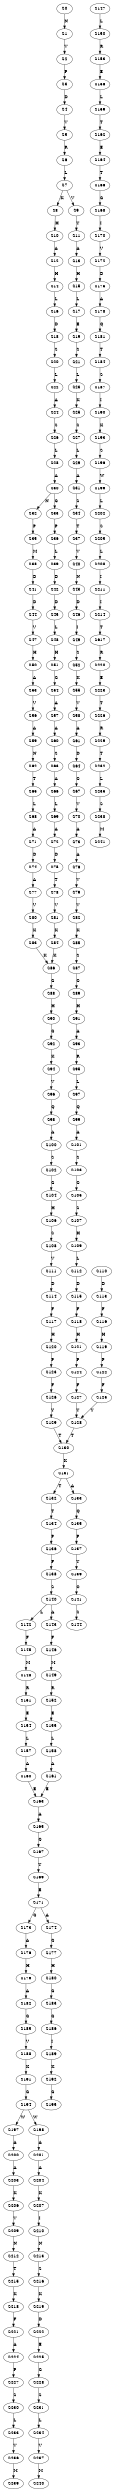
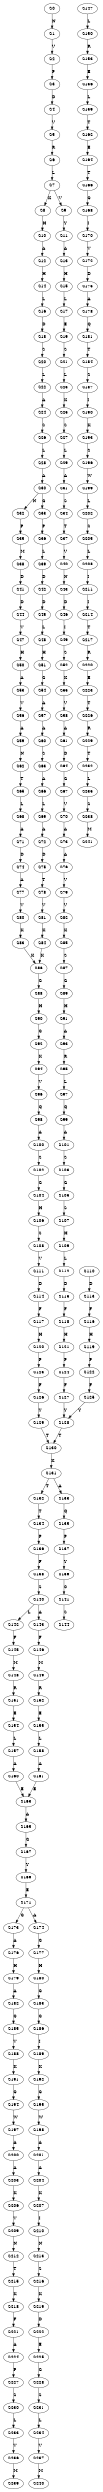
(100, 640) -> (88, 640)
(32, 2116) -> (39, 2116)
